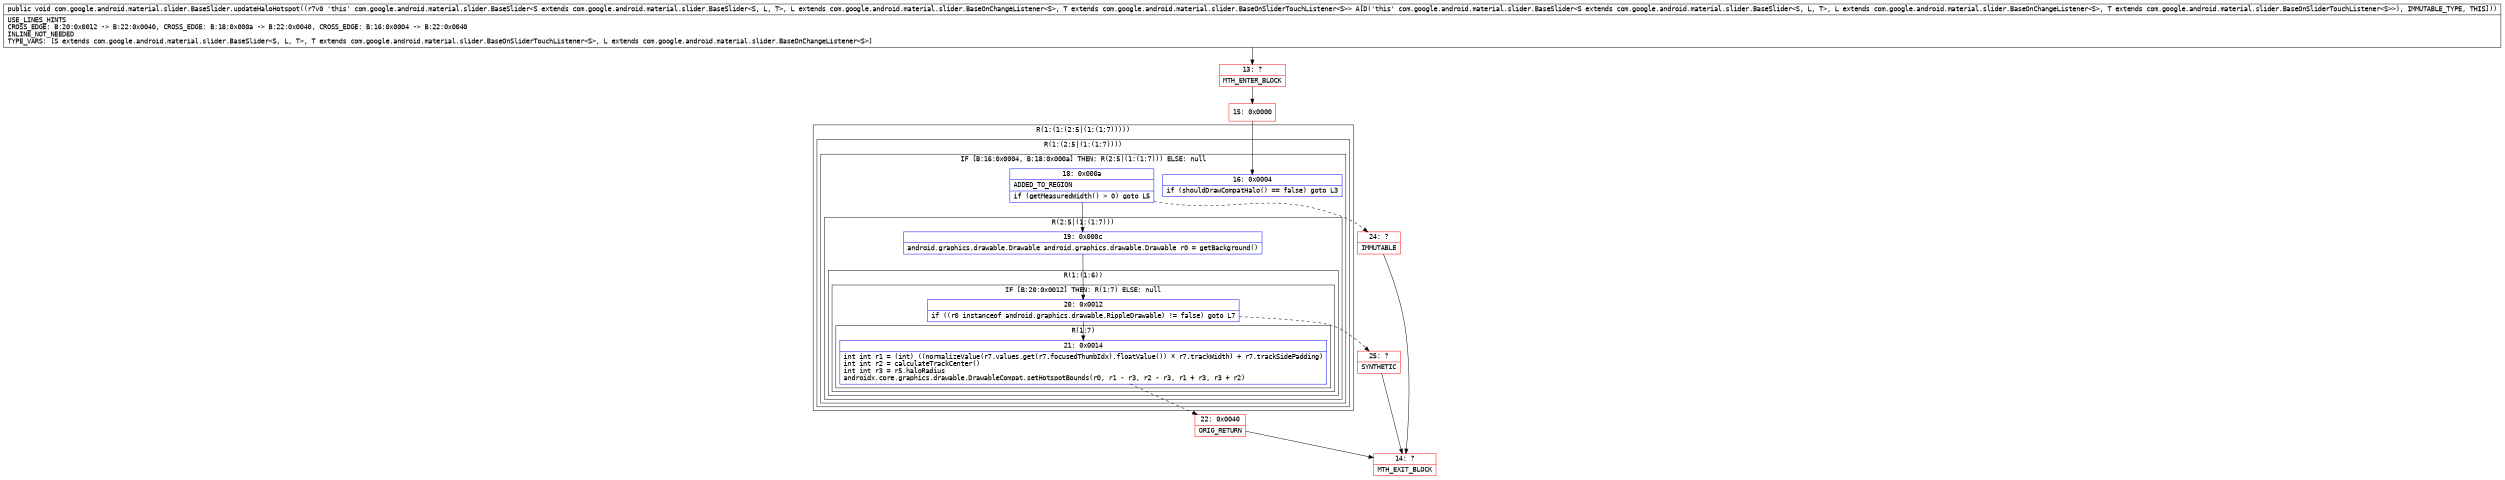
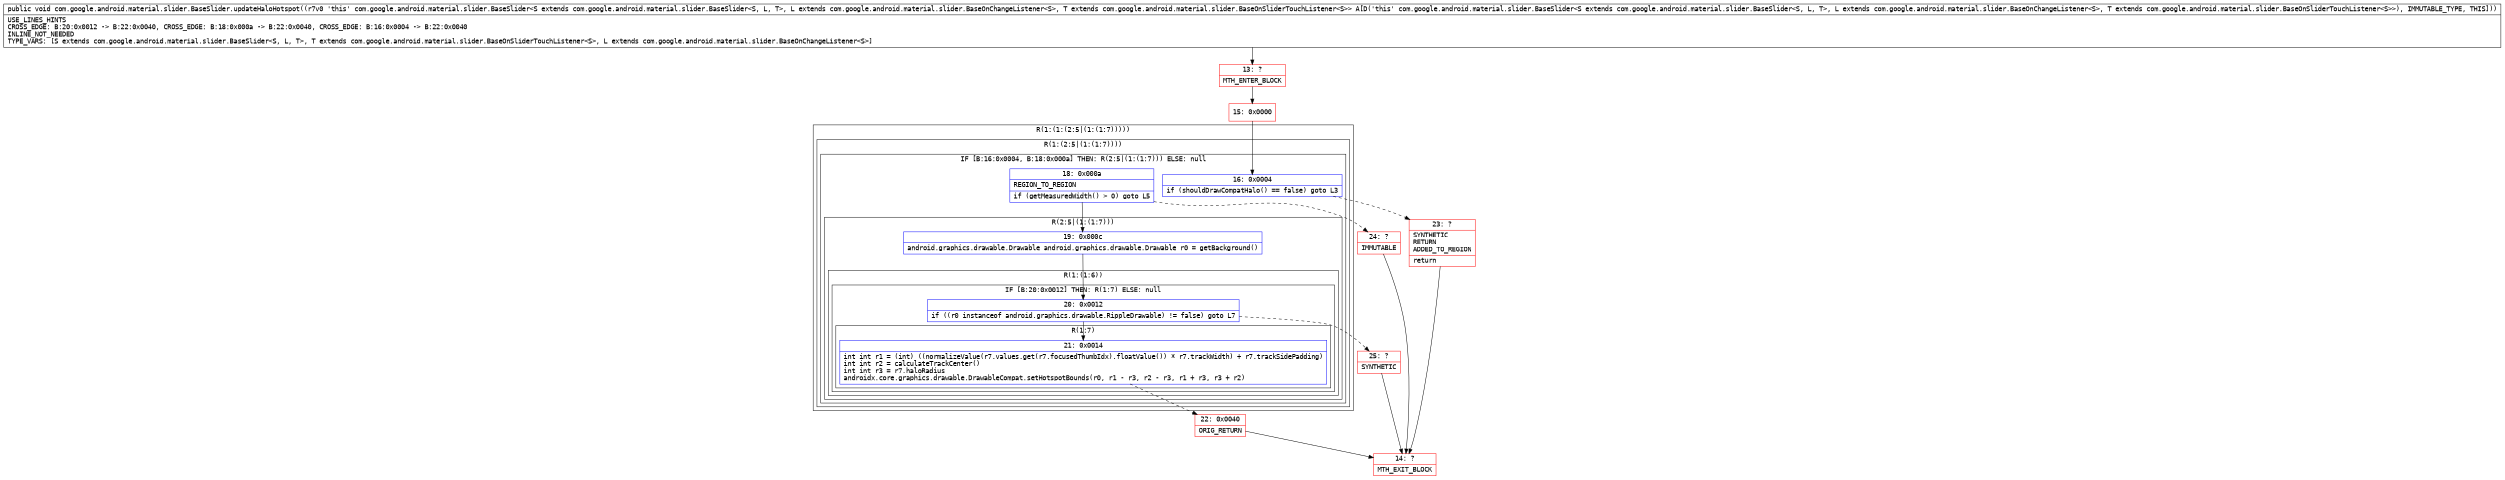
(1043, 185) -> (1045, 185)
none -> (1442, 243)
(894, 371) -> (894, 371)
